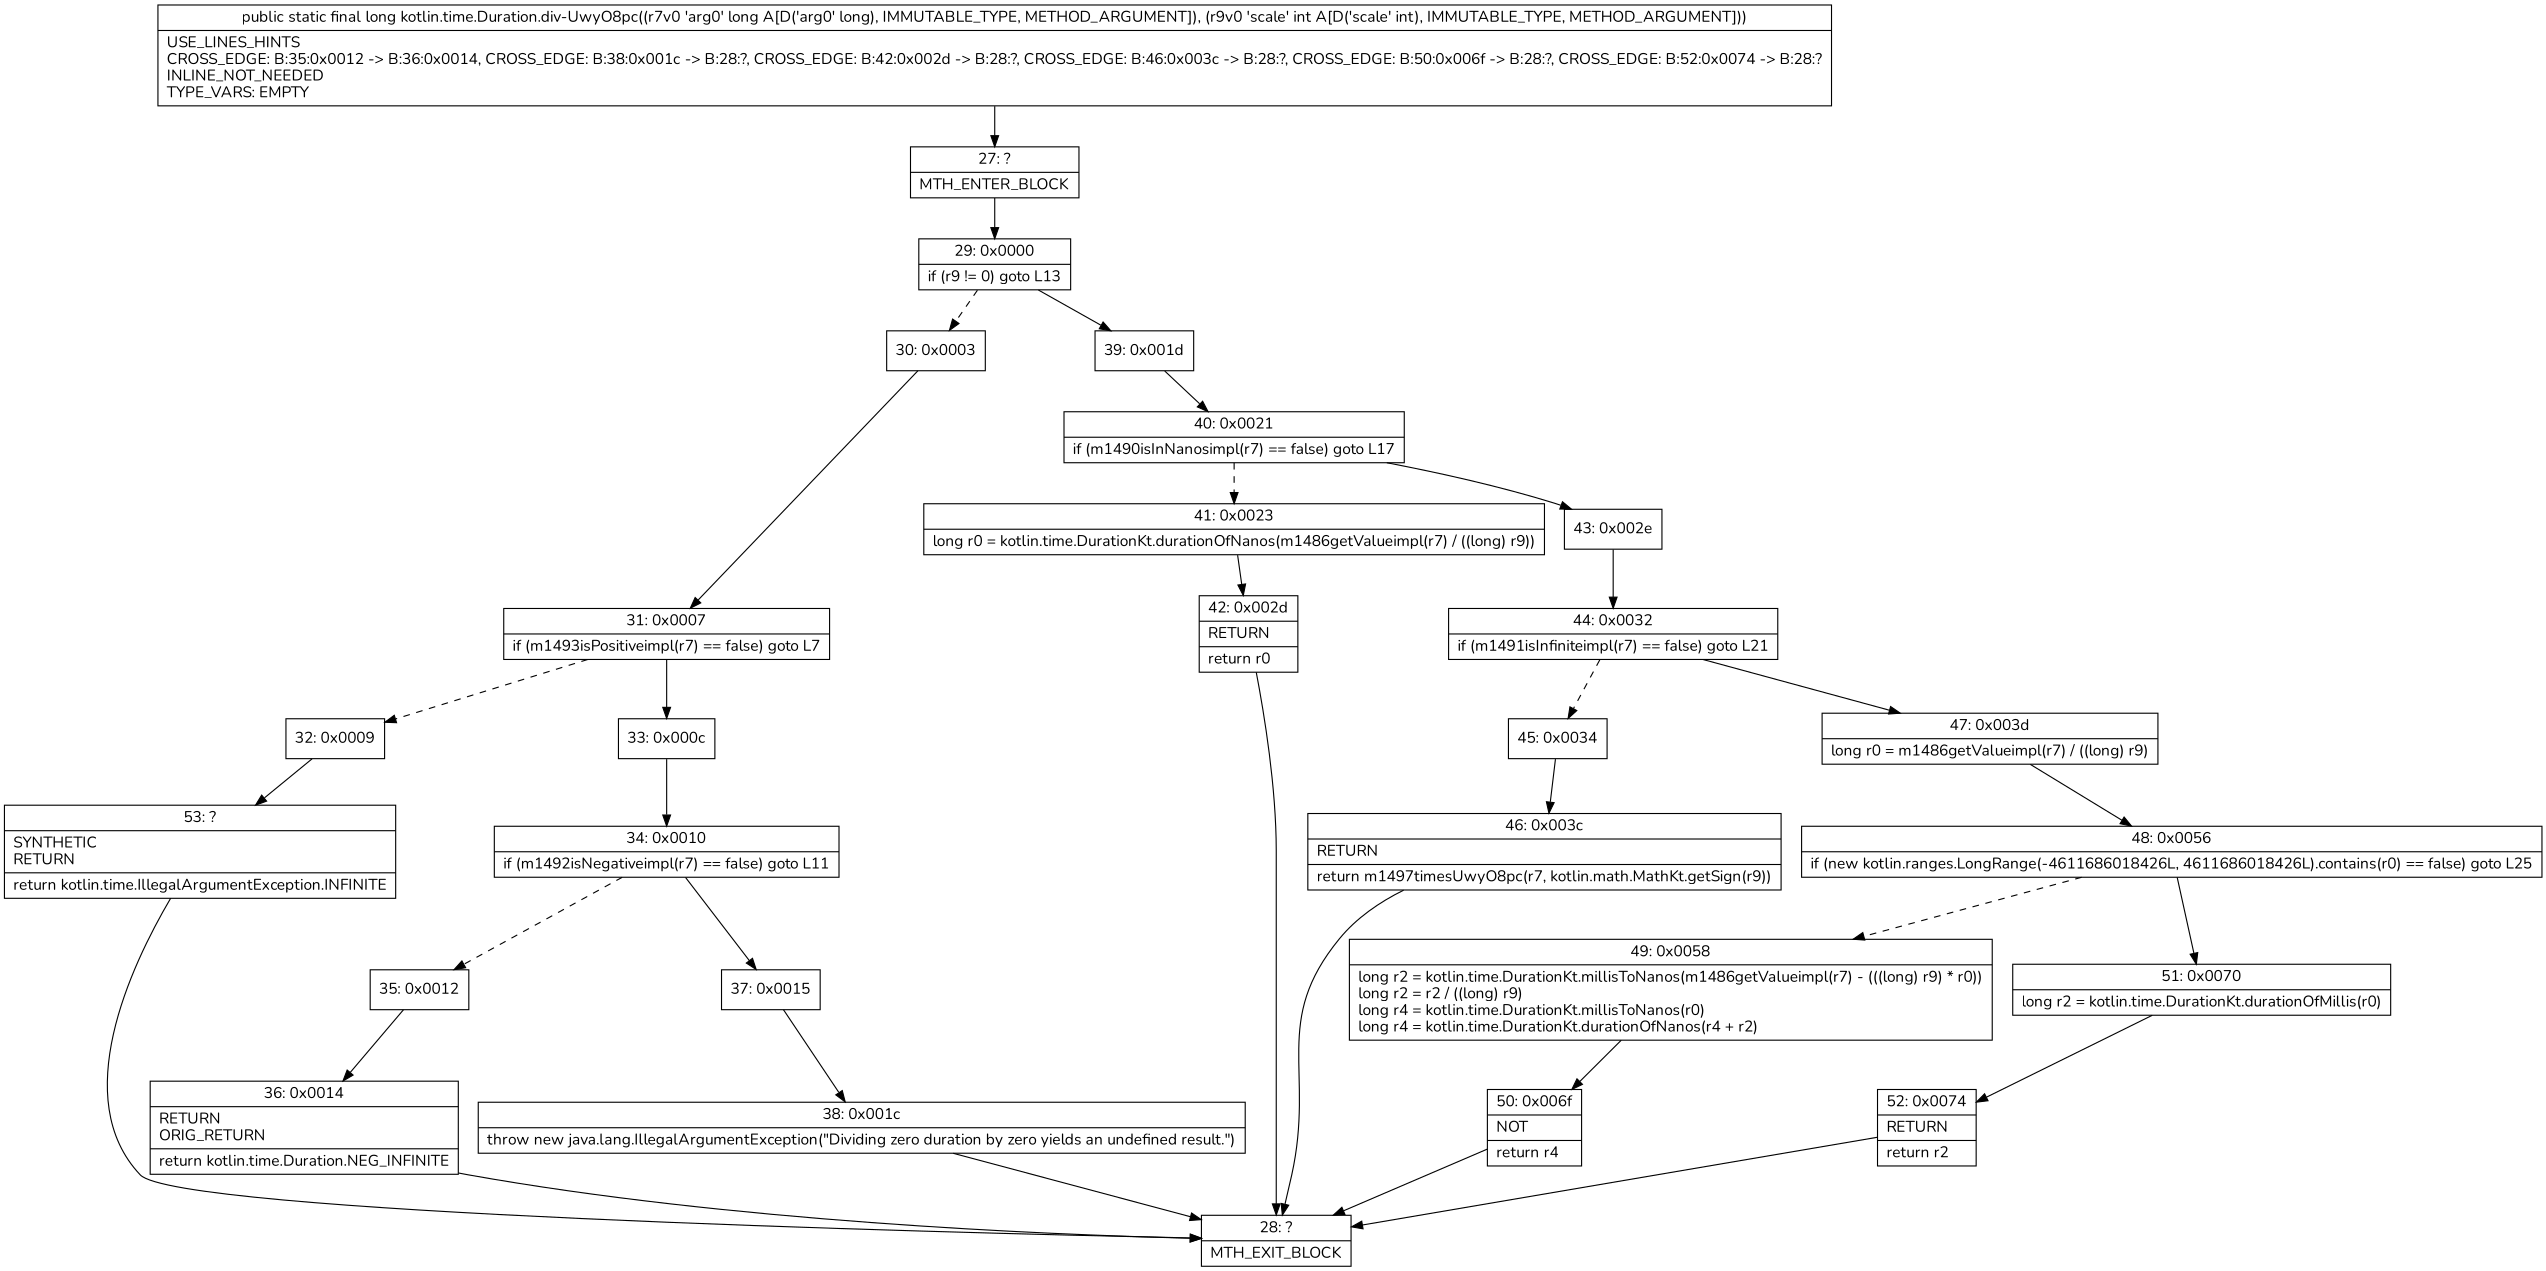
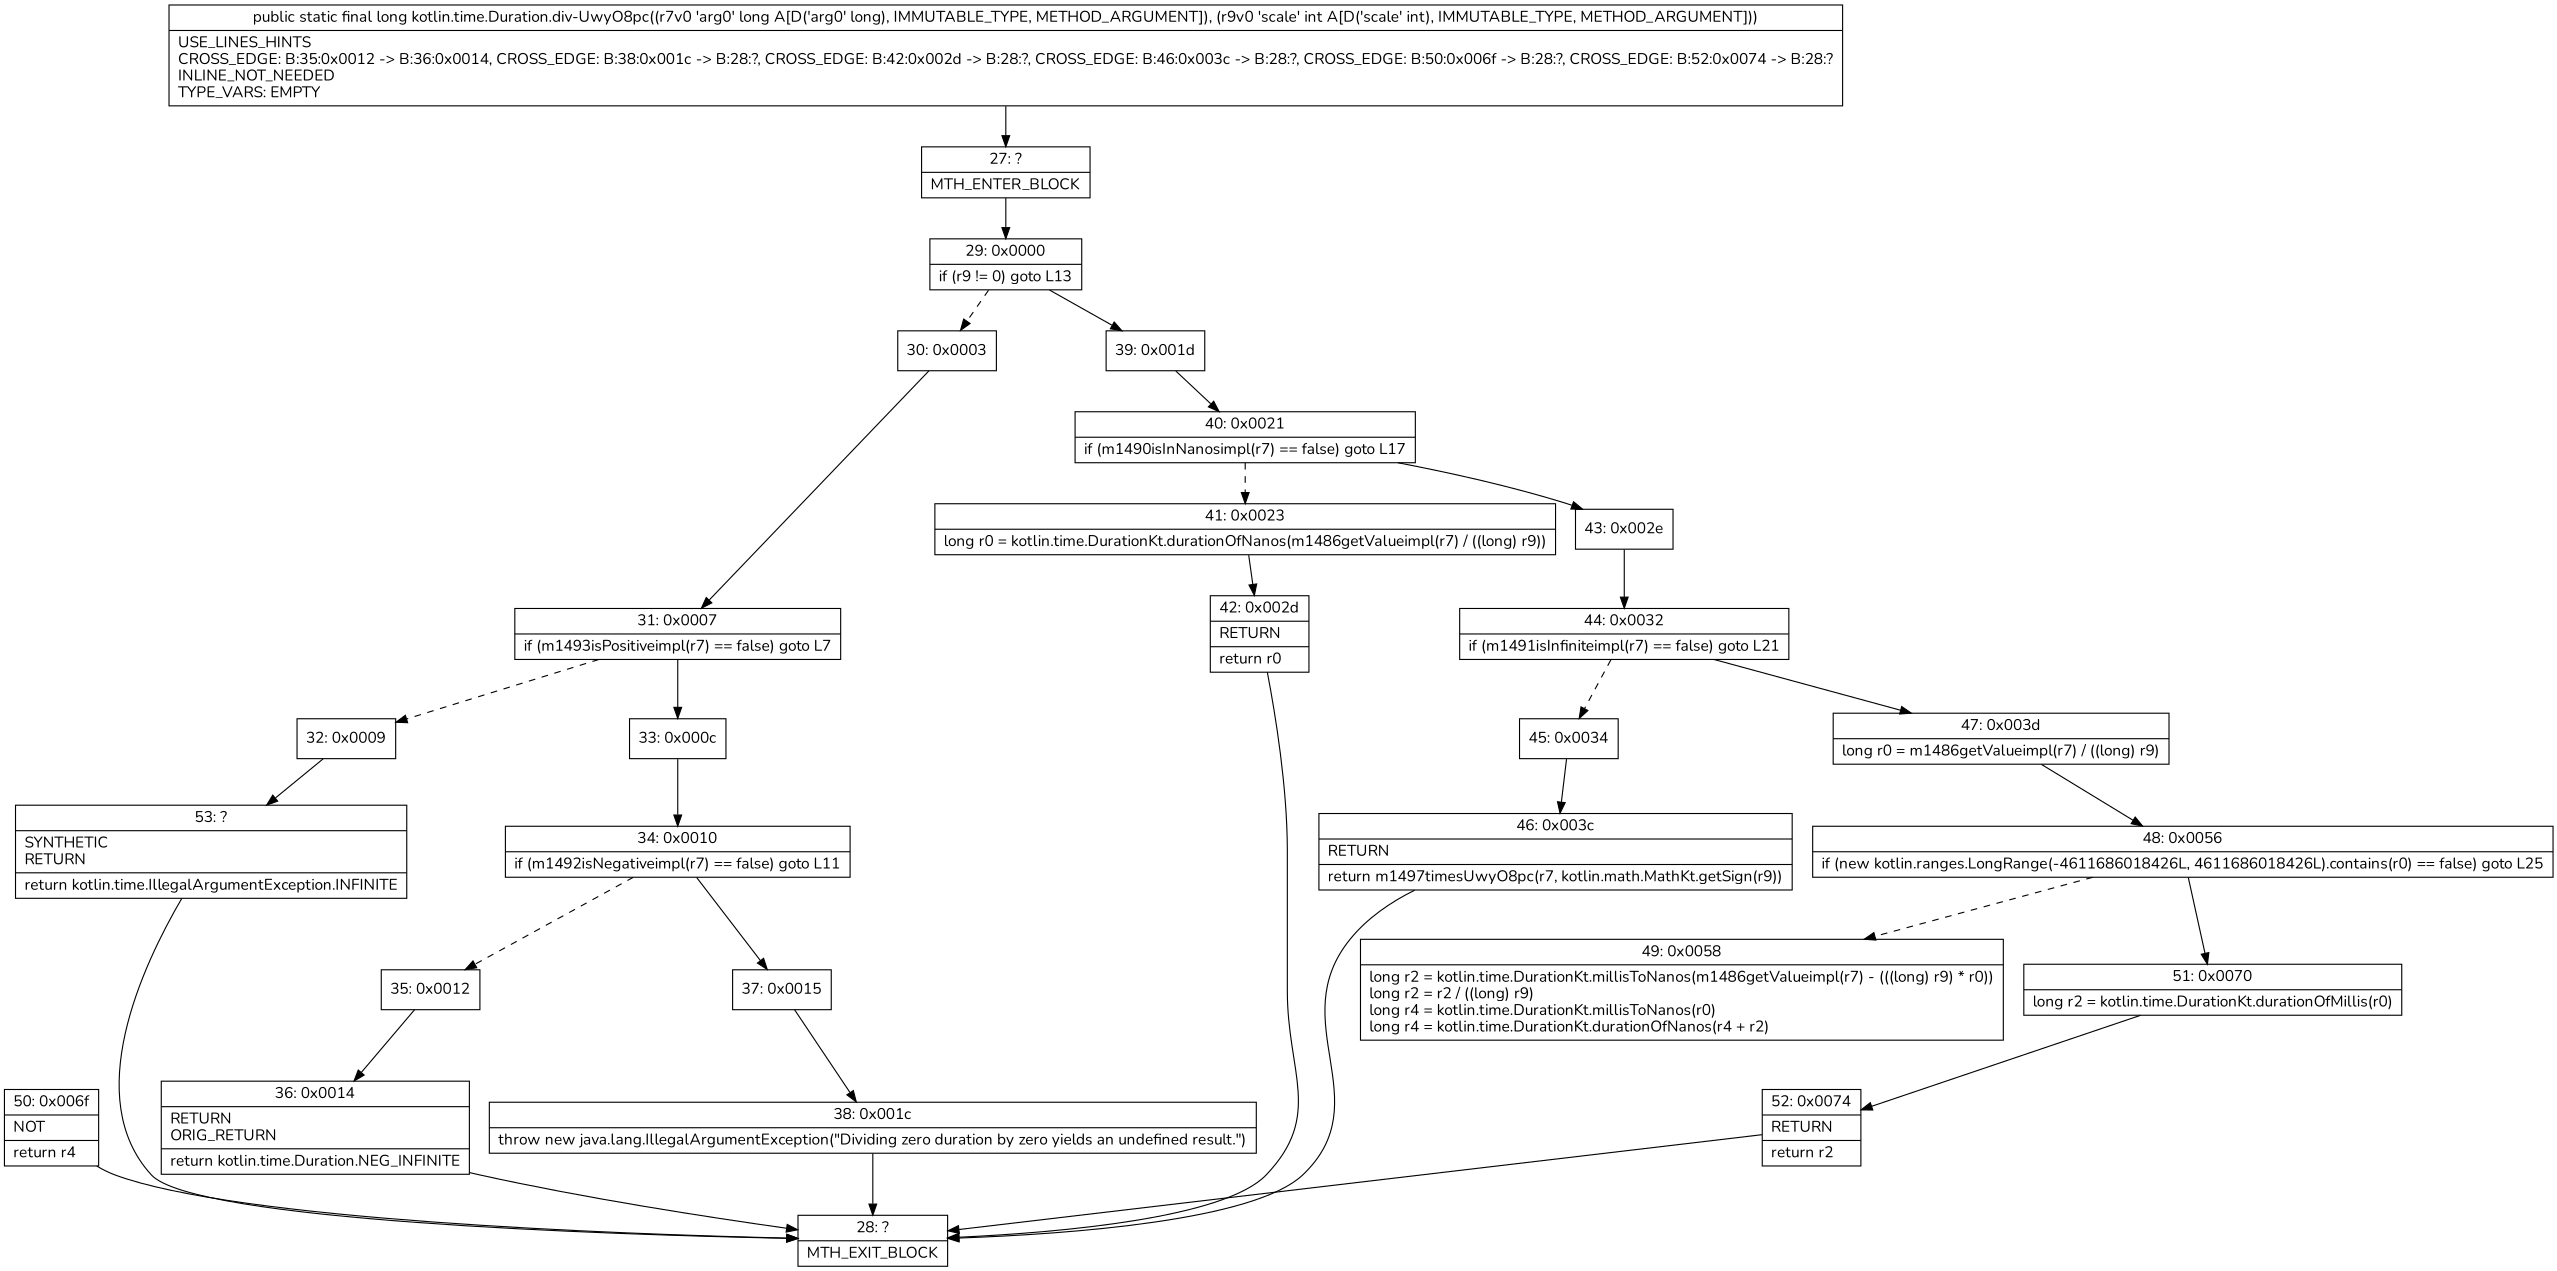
(1601, 1061) -> none
